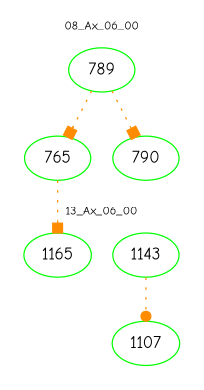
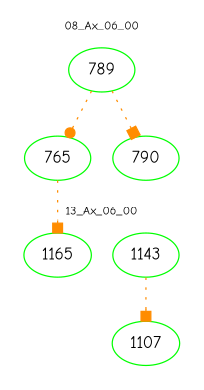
(82, 110) -> (82, 110)
(146, 294) -> (146, 294)
